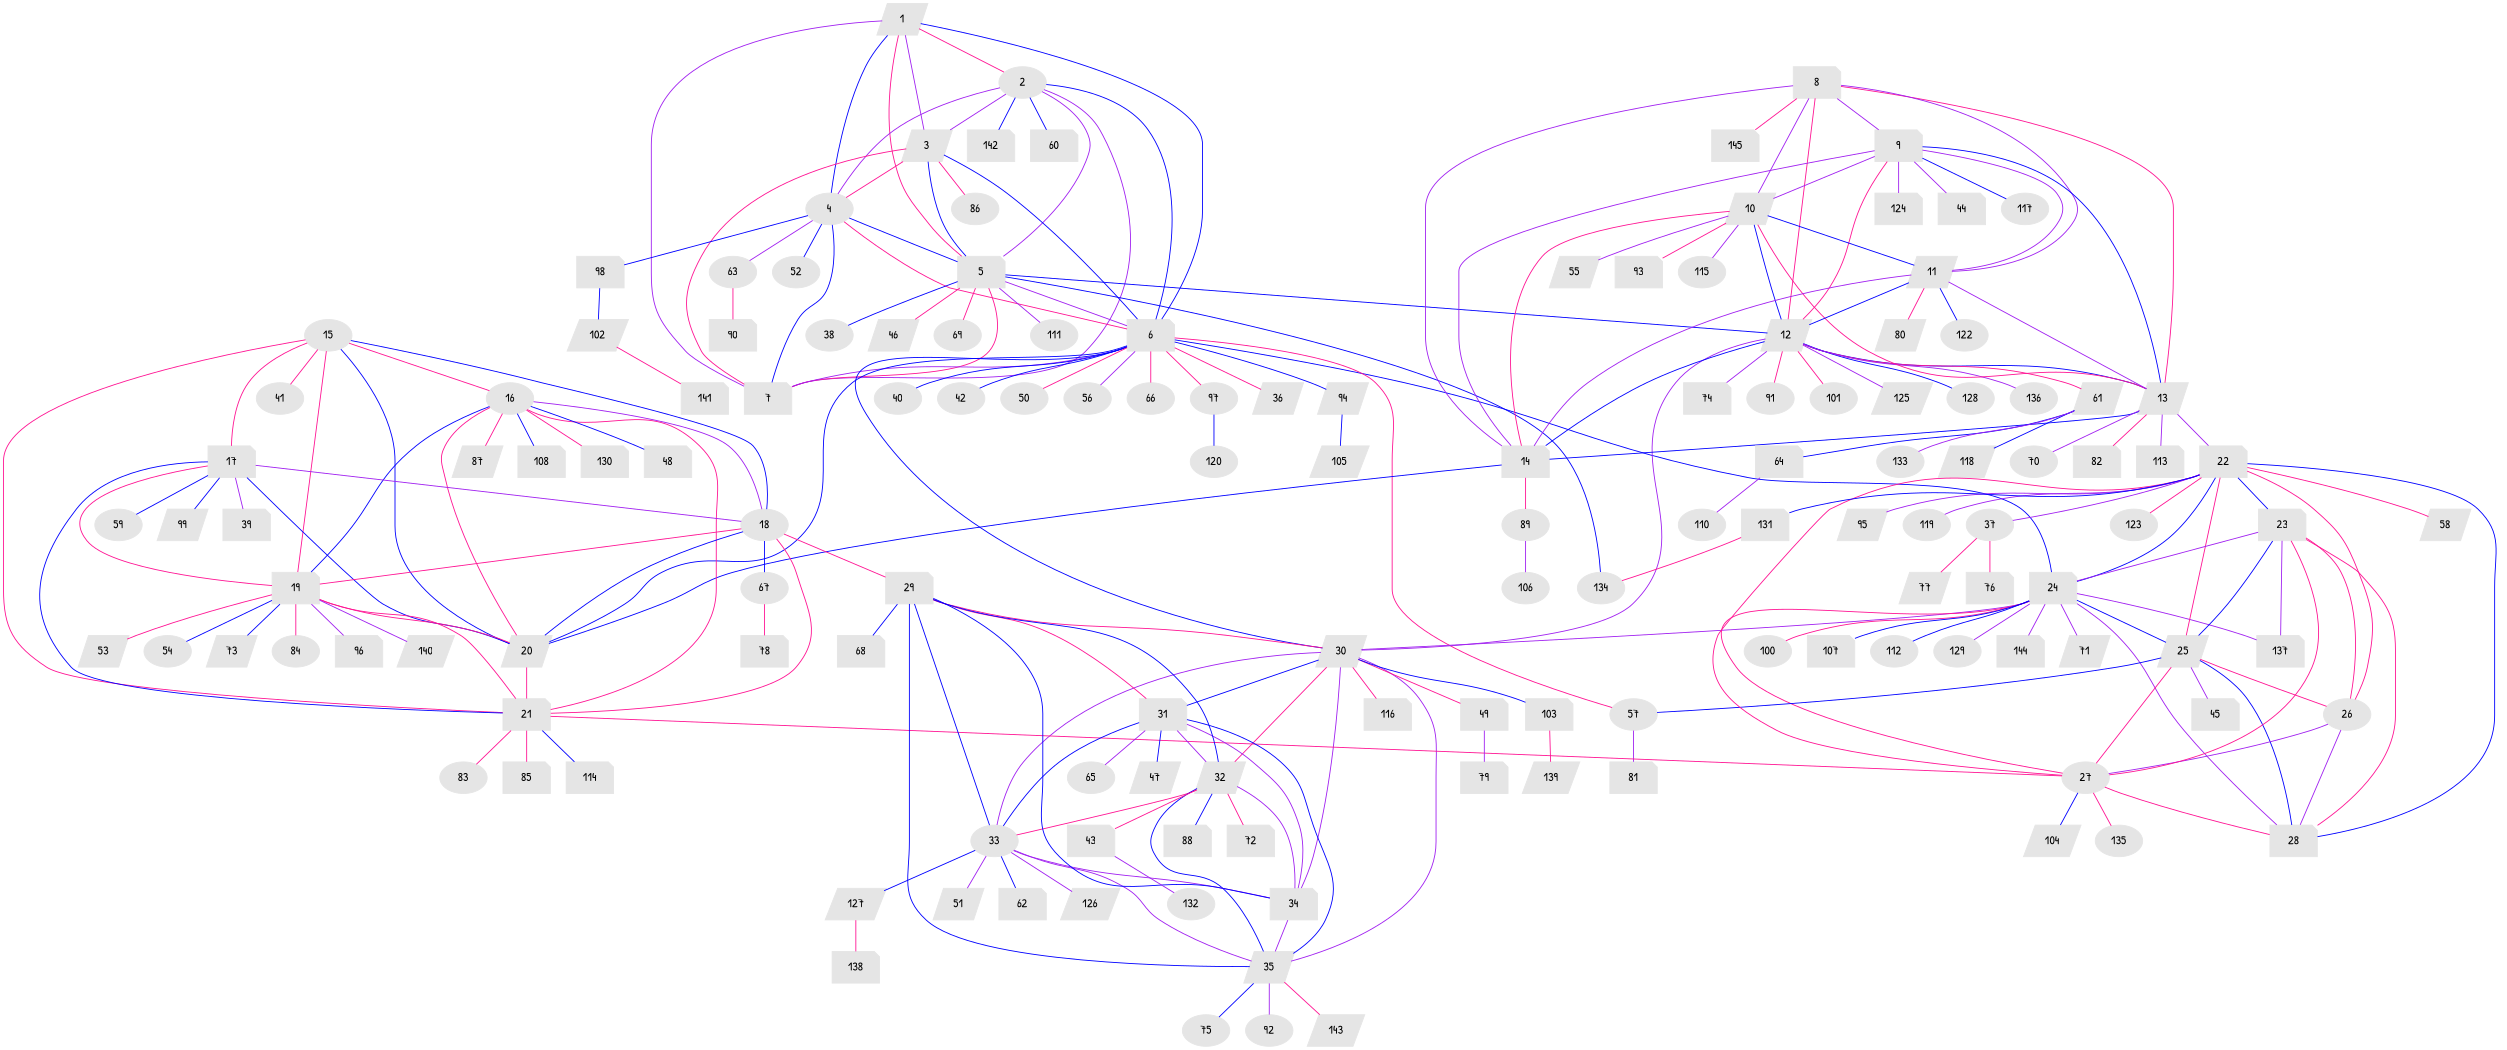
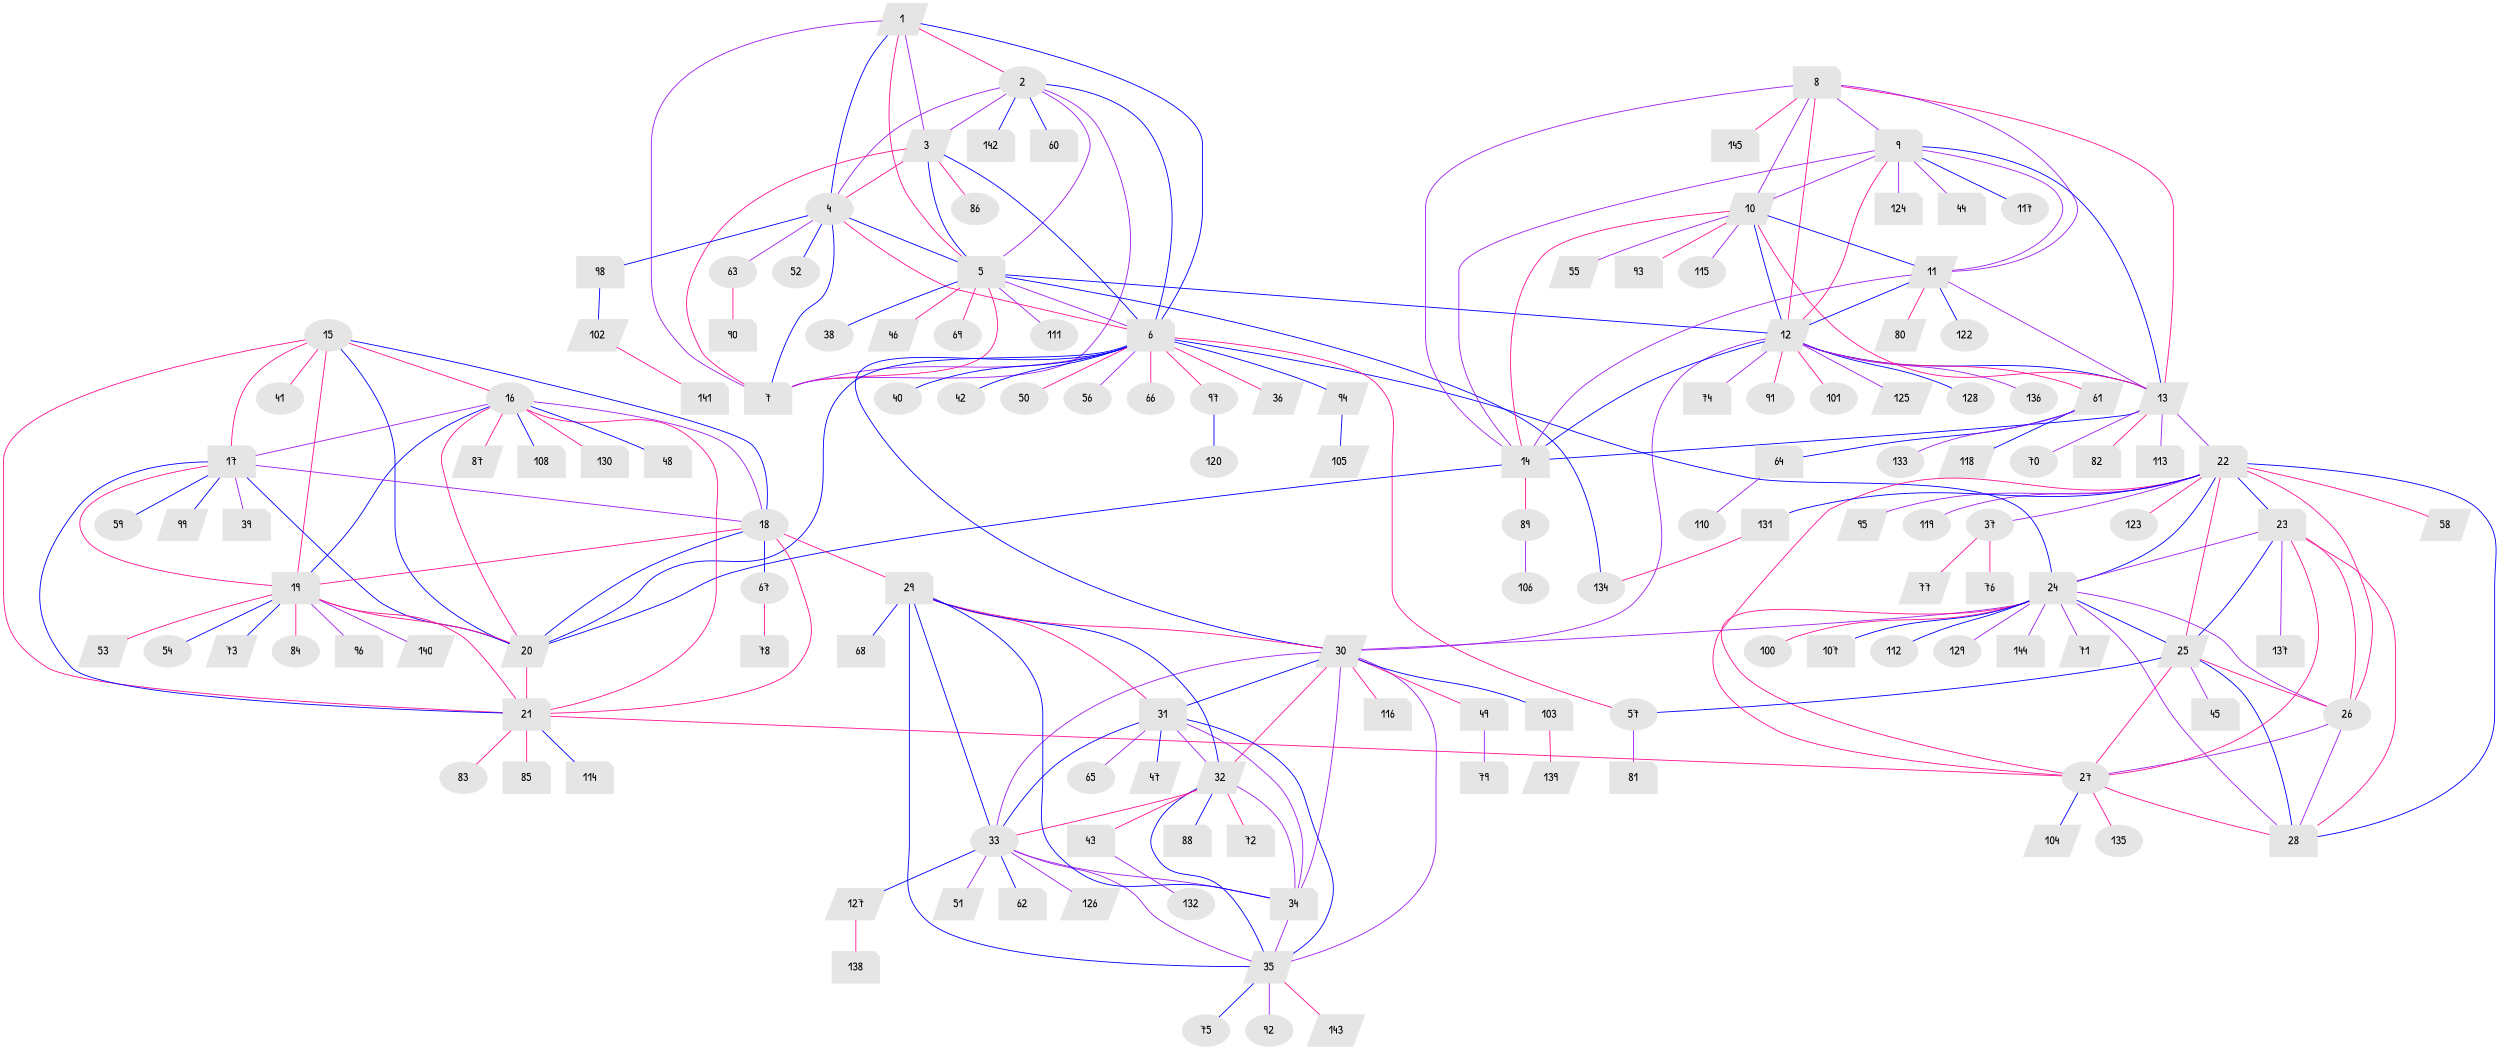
none -> (372, 430)
(2168, 614) -> (2210, 633)
